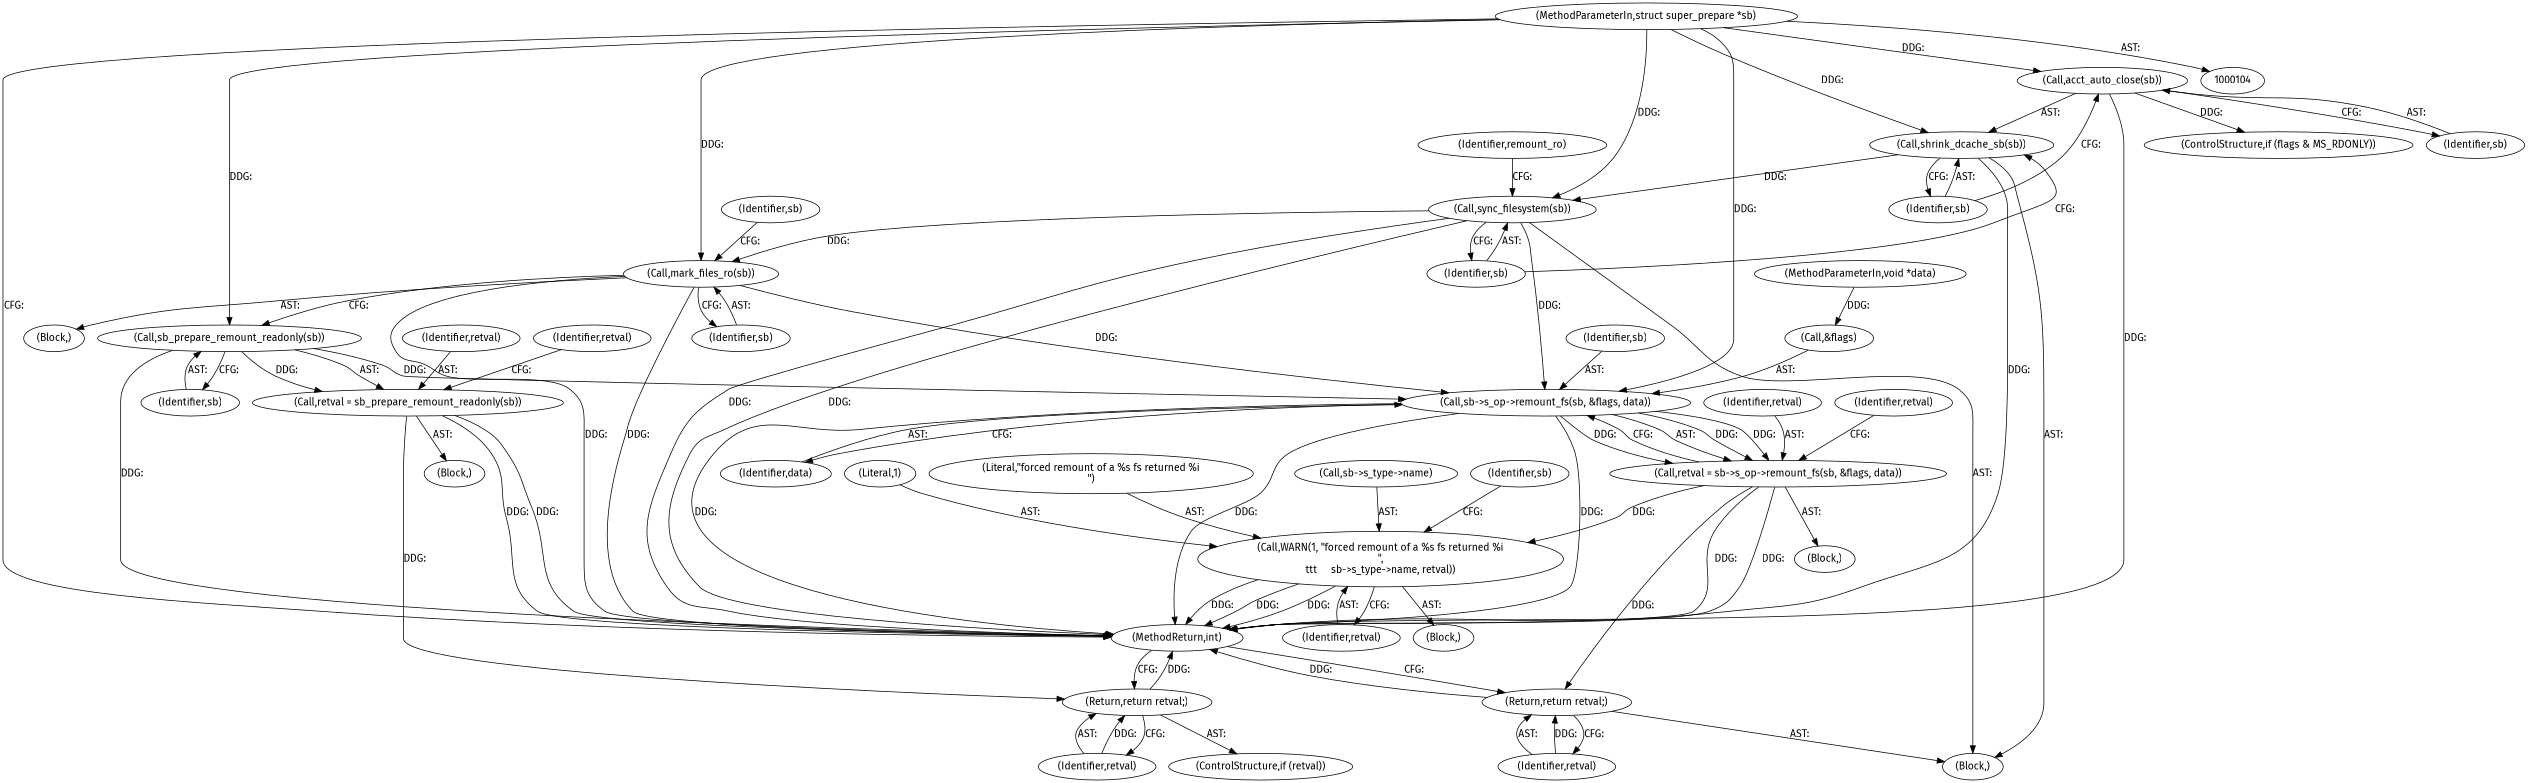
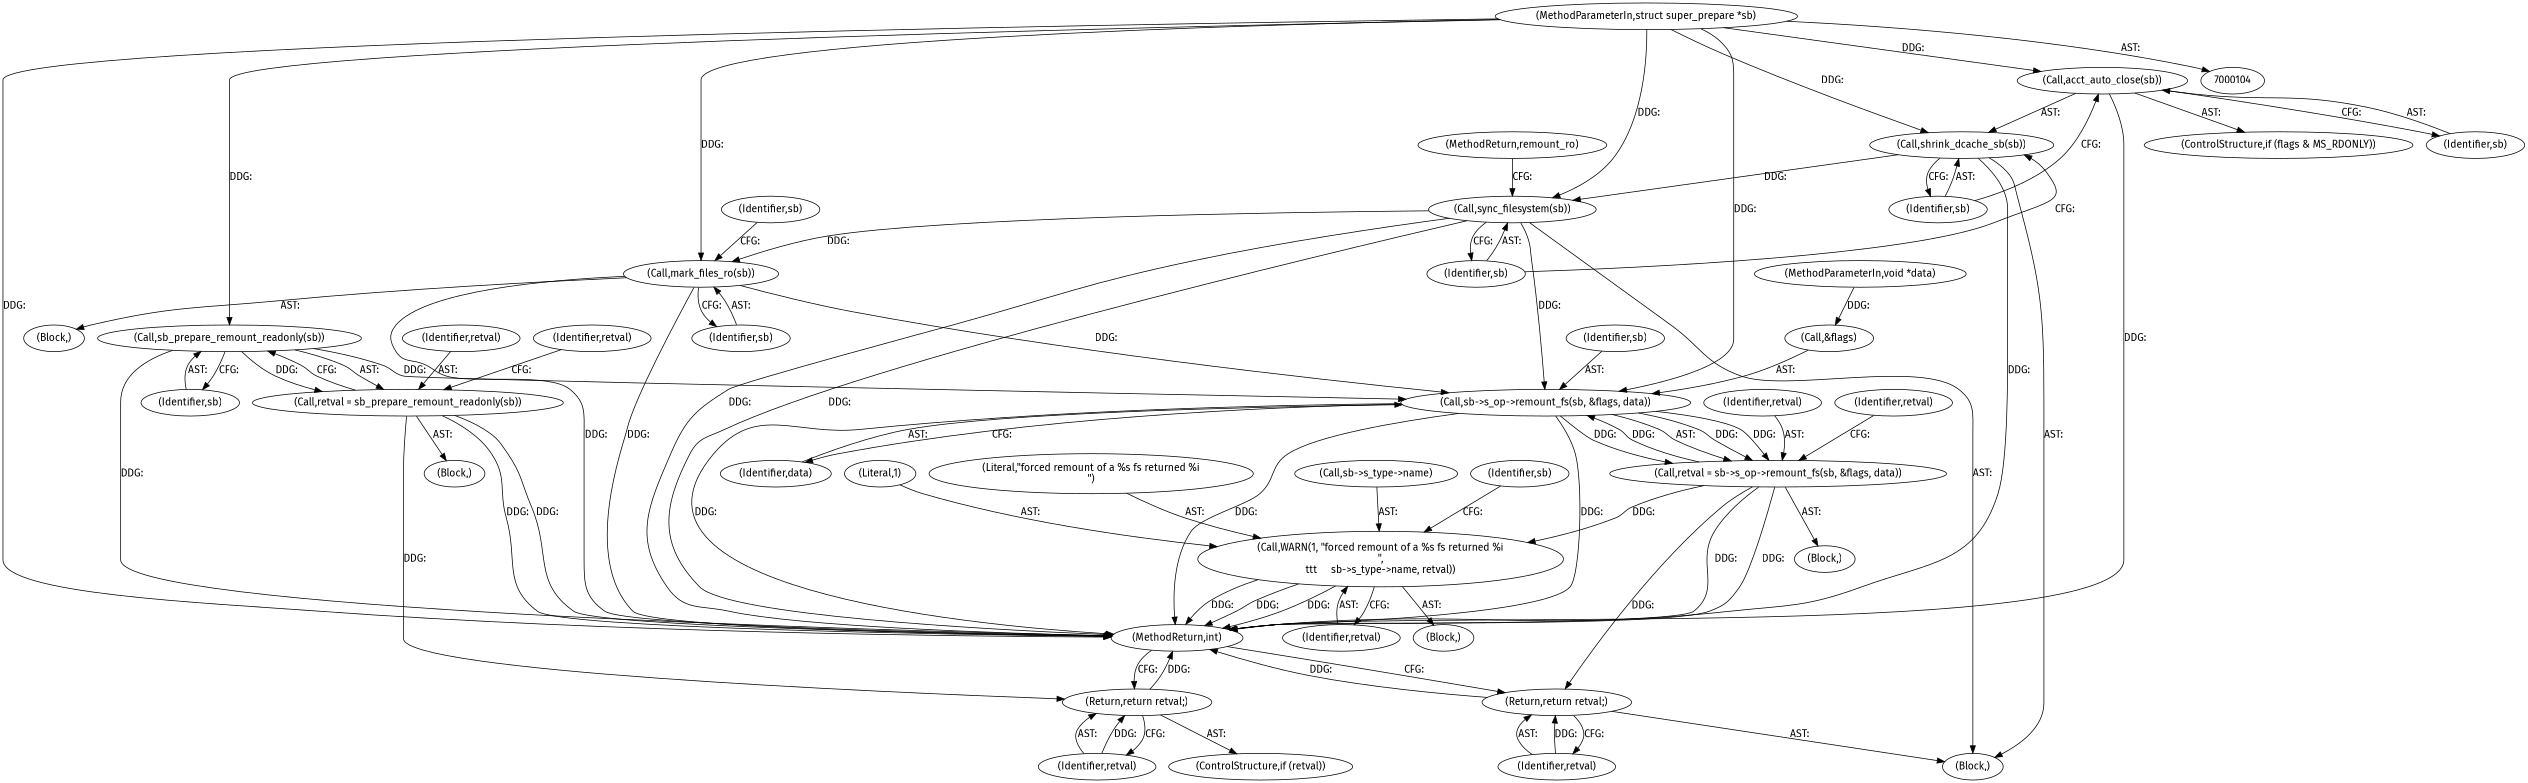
(2233, 81) -> (2233, 81)
(2213, 113) -> (2213, 113)
(1512, 145) -> (1512, 145)
(356, 299) -> (314, 375)
(16, 306) -> (16, 306)
(1645, 435) -> (1645, 435)
